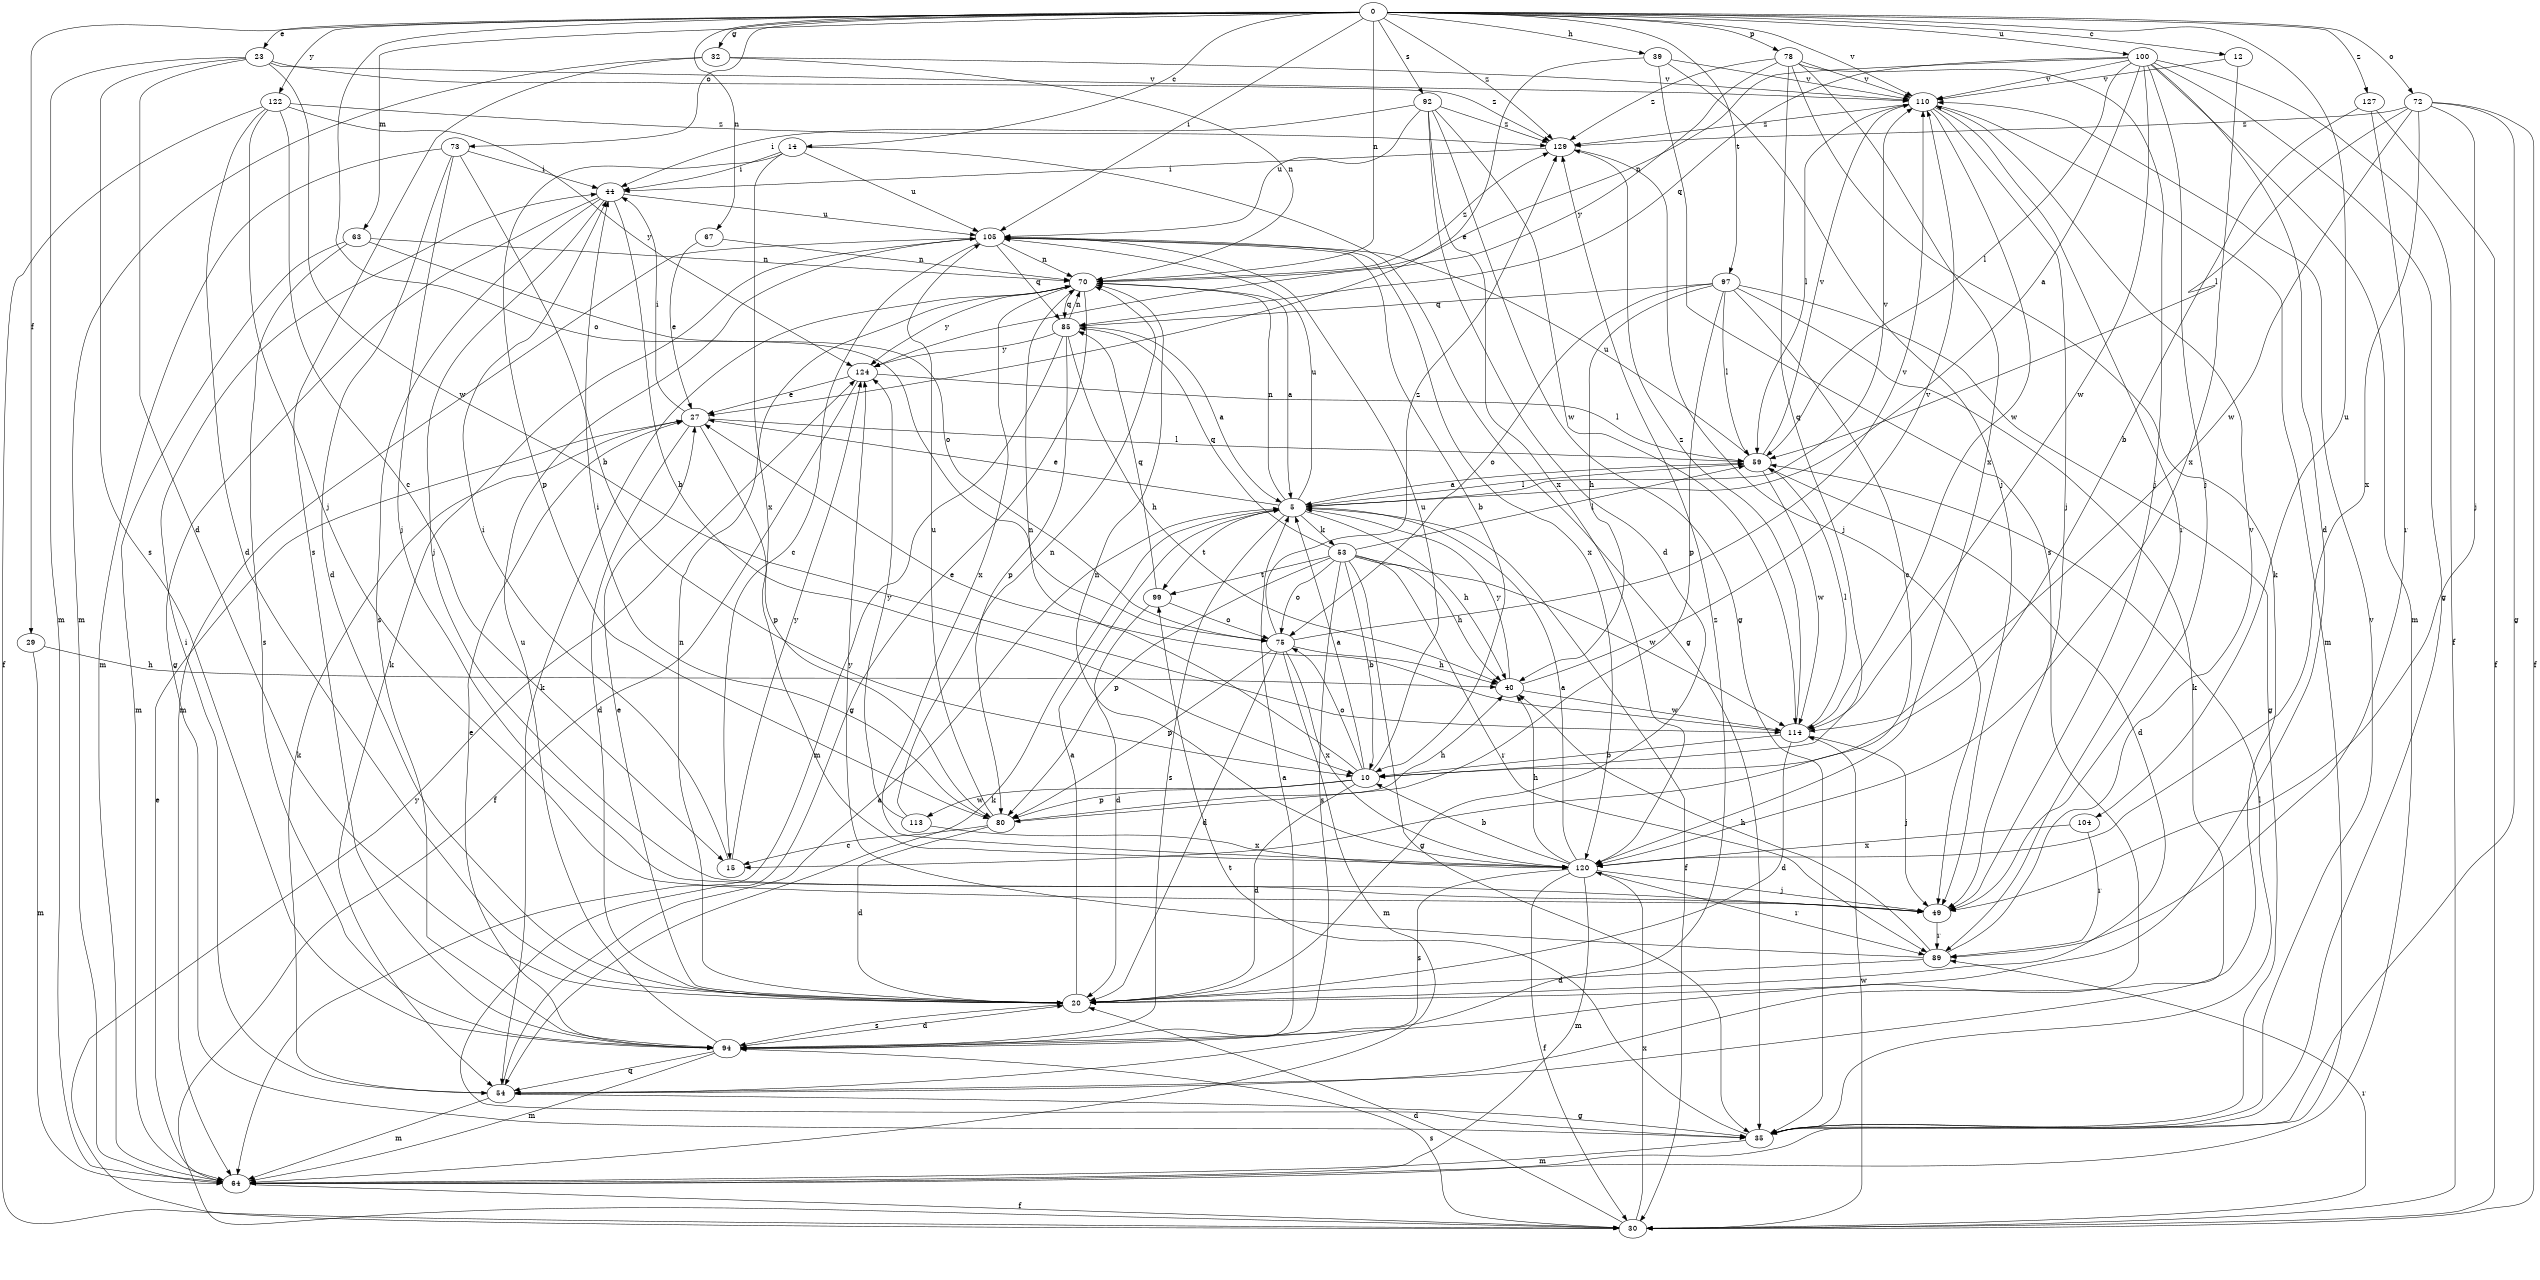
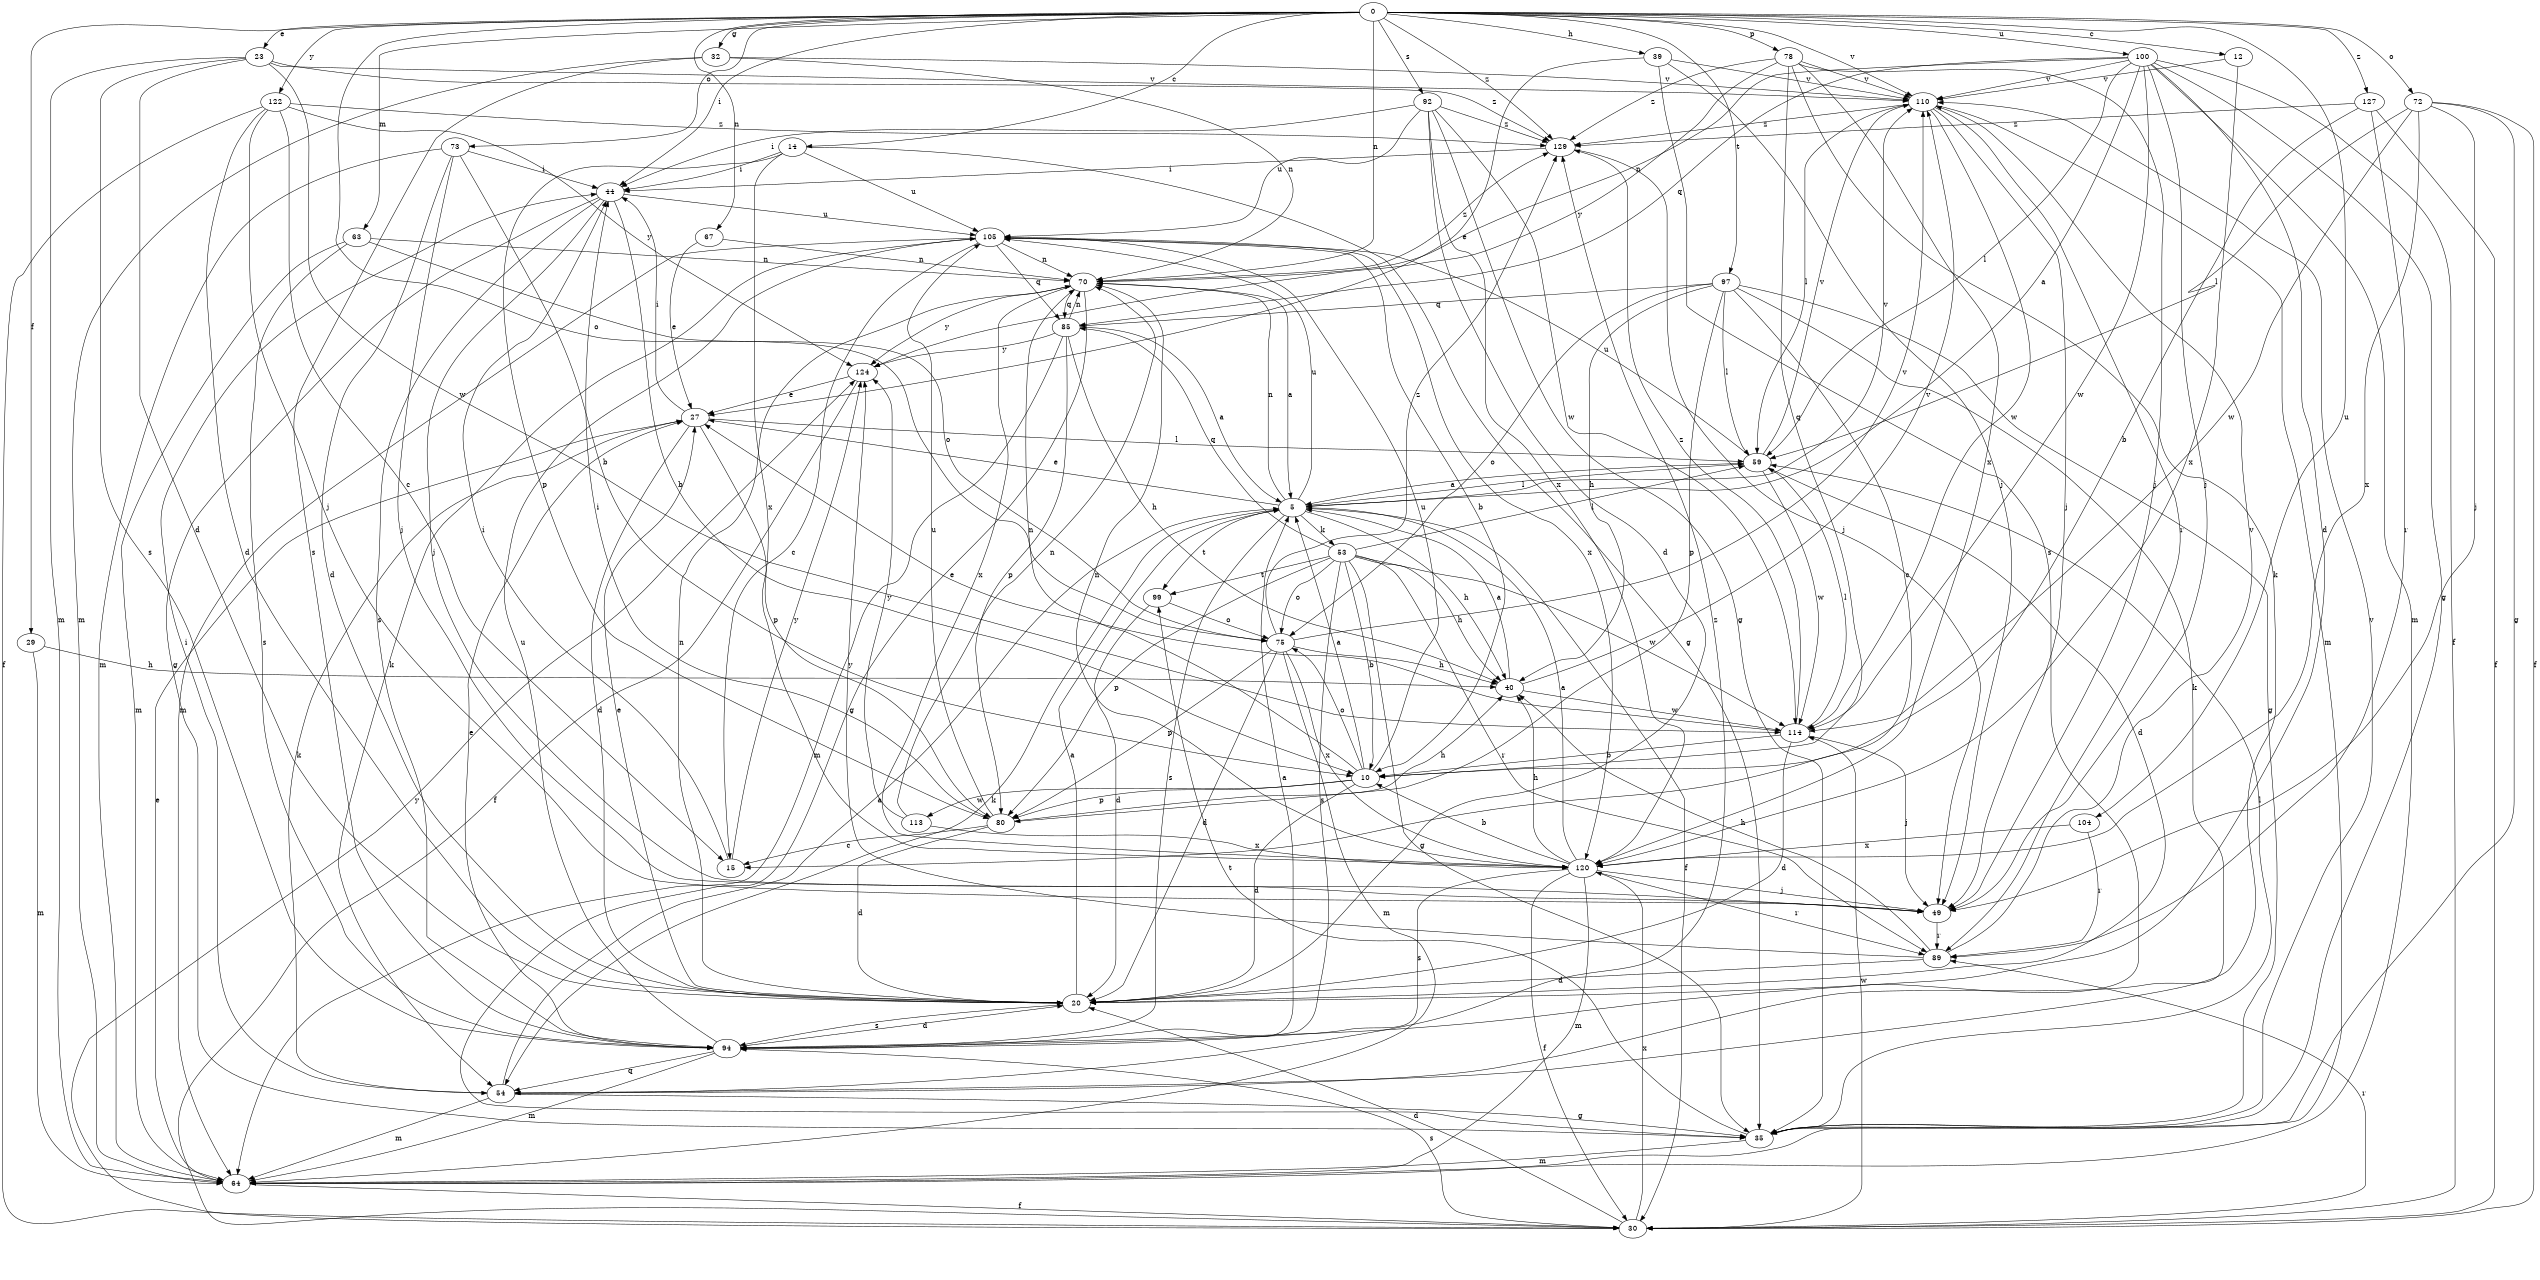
(1184, 123) -> (966, 27)
(1994, 130) -> (1948, 126)
(1334, 400) -> none
(1134, 454) -> none
(589, 555) -> none
(1499, 598) -> (1499, 598)
